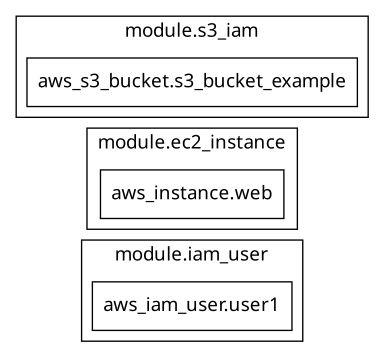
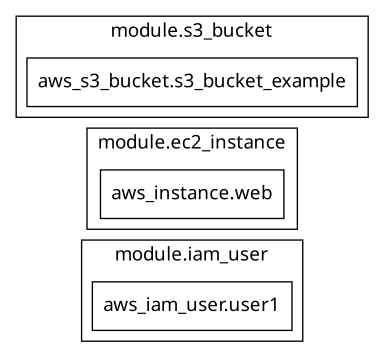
(192, 32) -> (192, 32)
